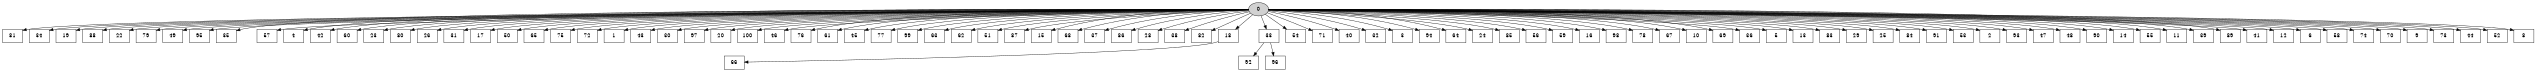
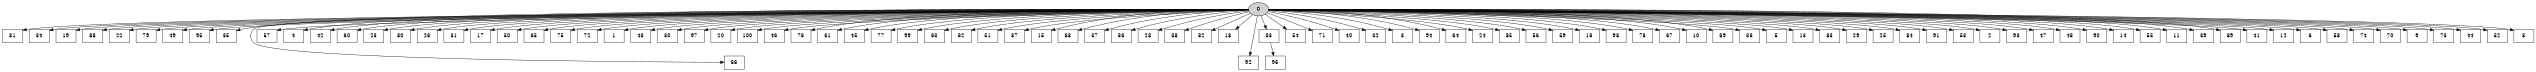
(1260, 48) -> (1254, 34)
(983, 56) -> (252, 31)
